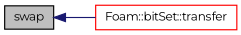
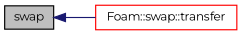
(166, 18) -> (166, 18)
